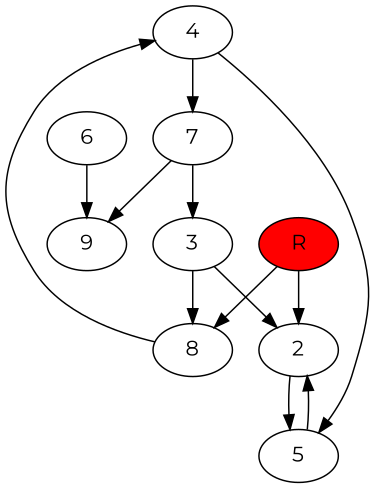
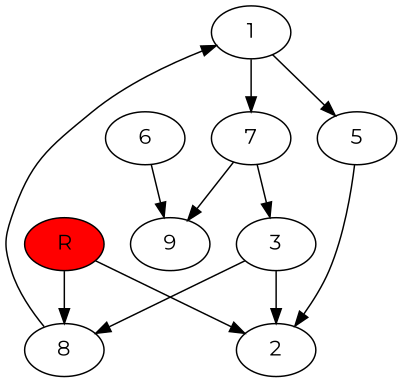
(193, 32) -> (251, 32)
(289, 395) -> none
